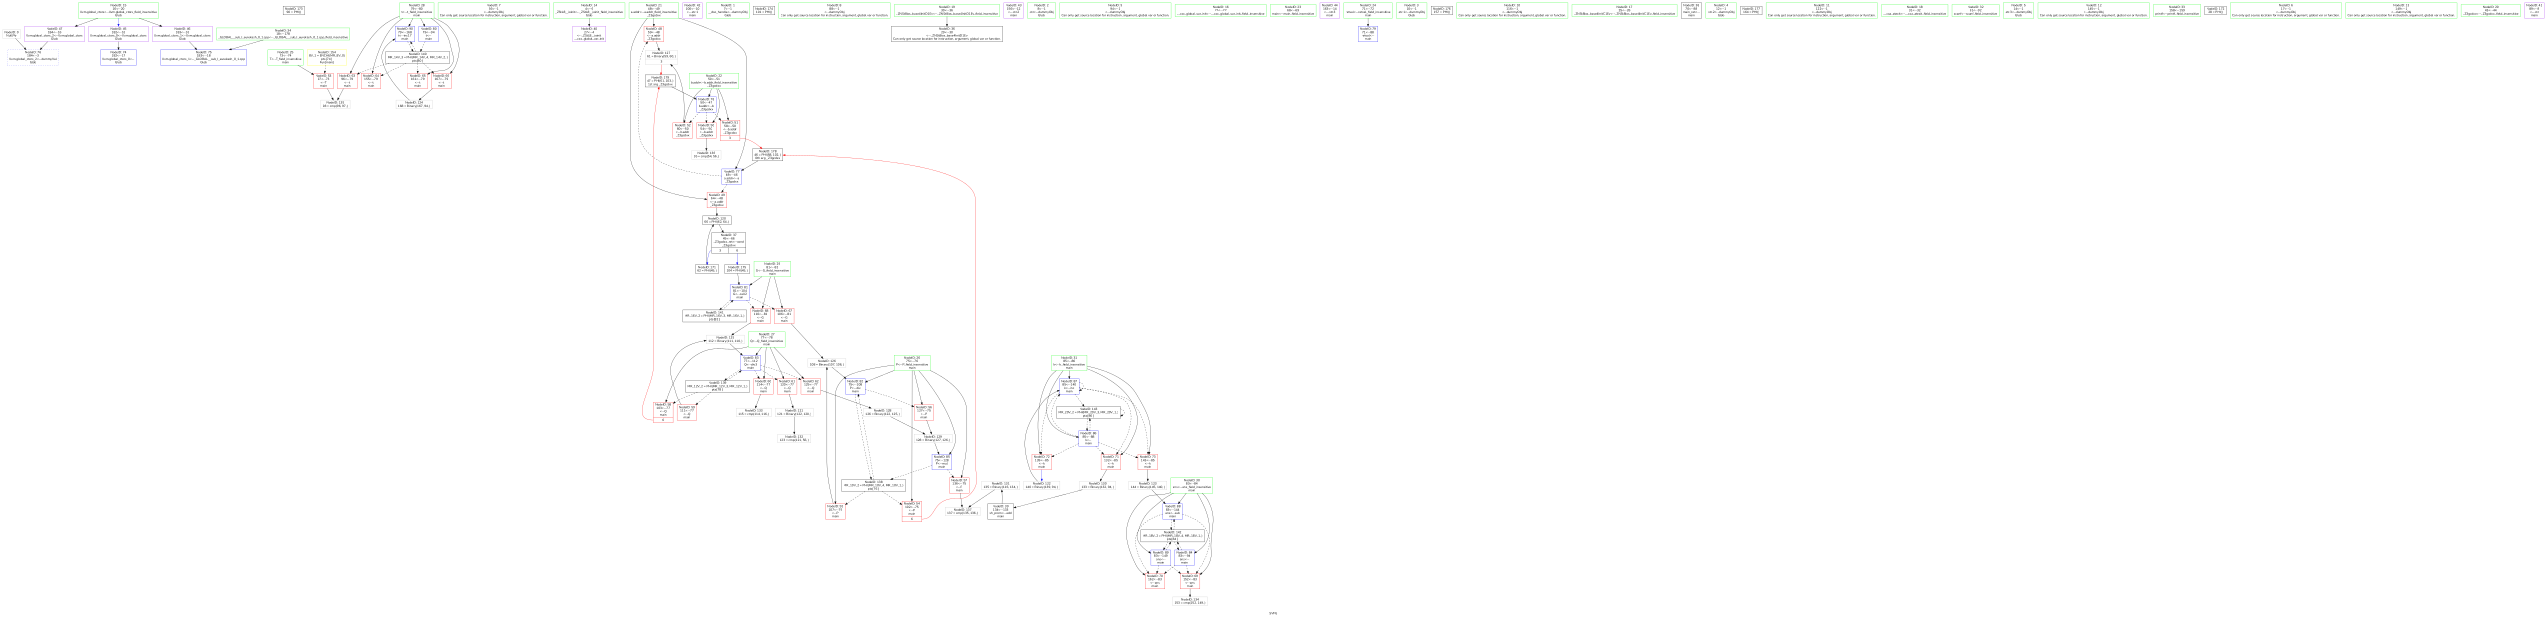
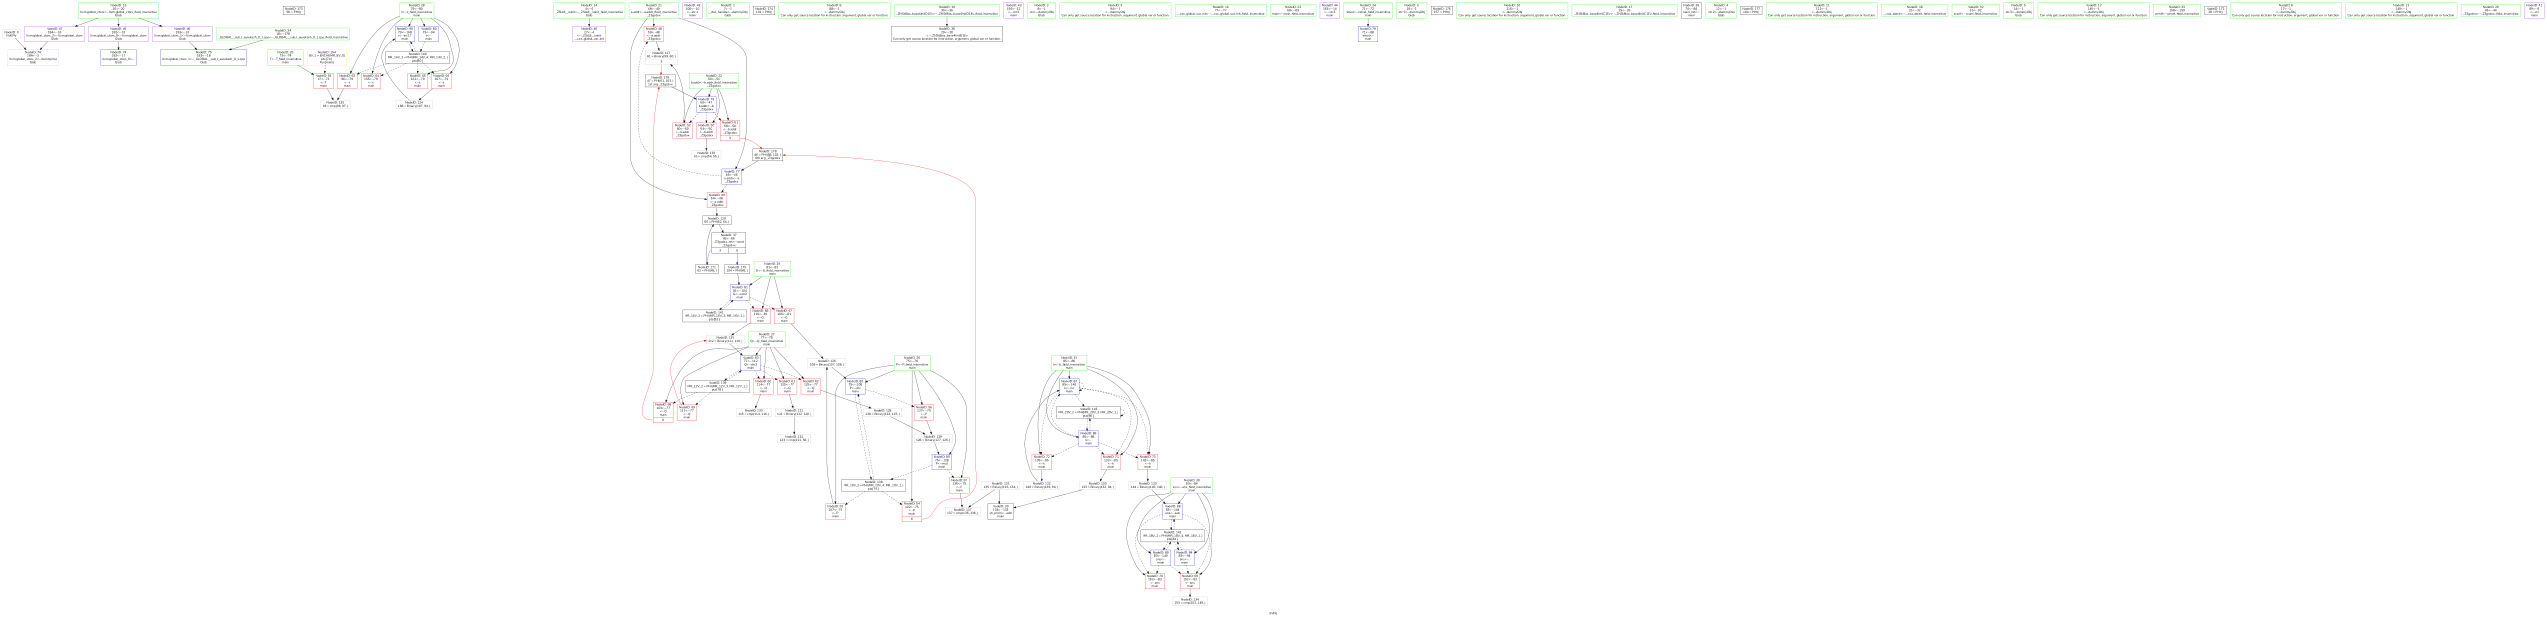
(494, 11) -> none
(119, 21) -> (119, 21)
(671, 364) -> (671, 364)
none -> (704, 367)
(1002, 498) -> (999, 496)
(1171, 569) -> none
